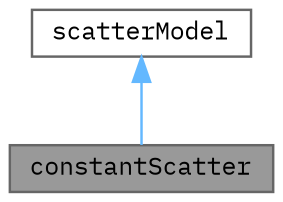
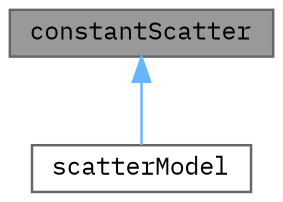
(142, 114) -> (142, 114)
